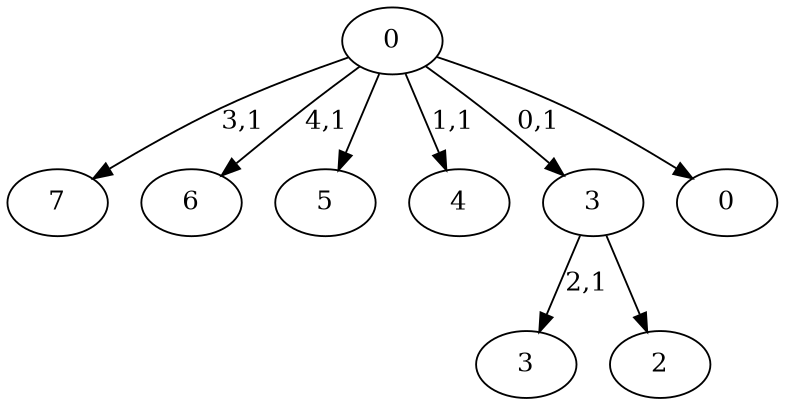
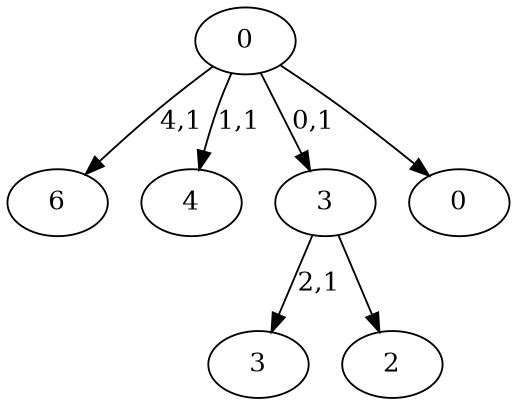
(58, 203) -> none
(325, 203) -> none
